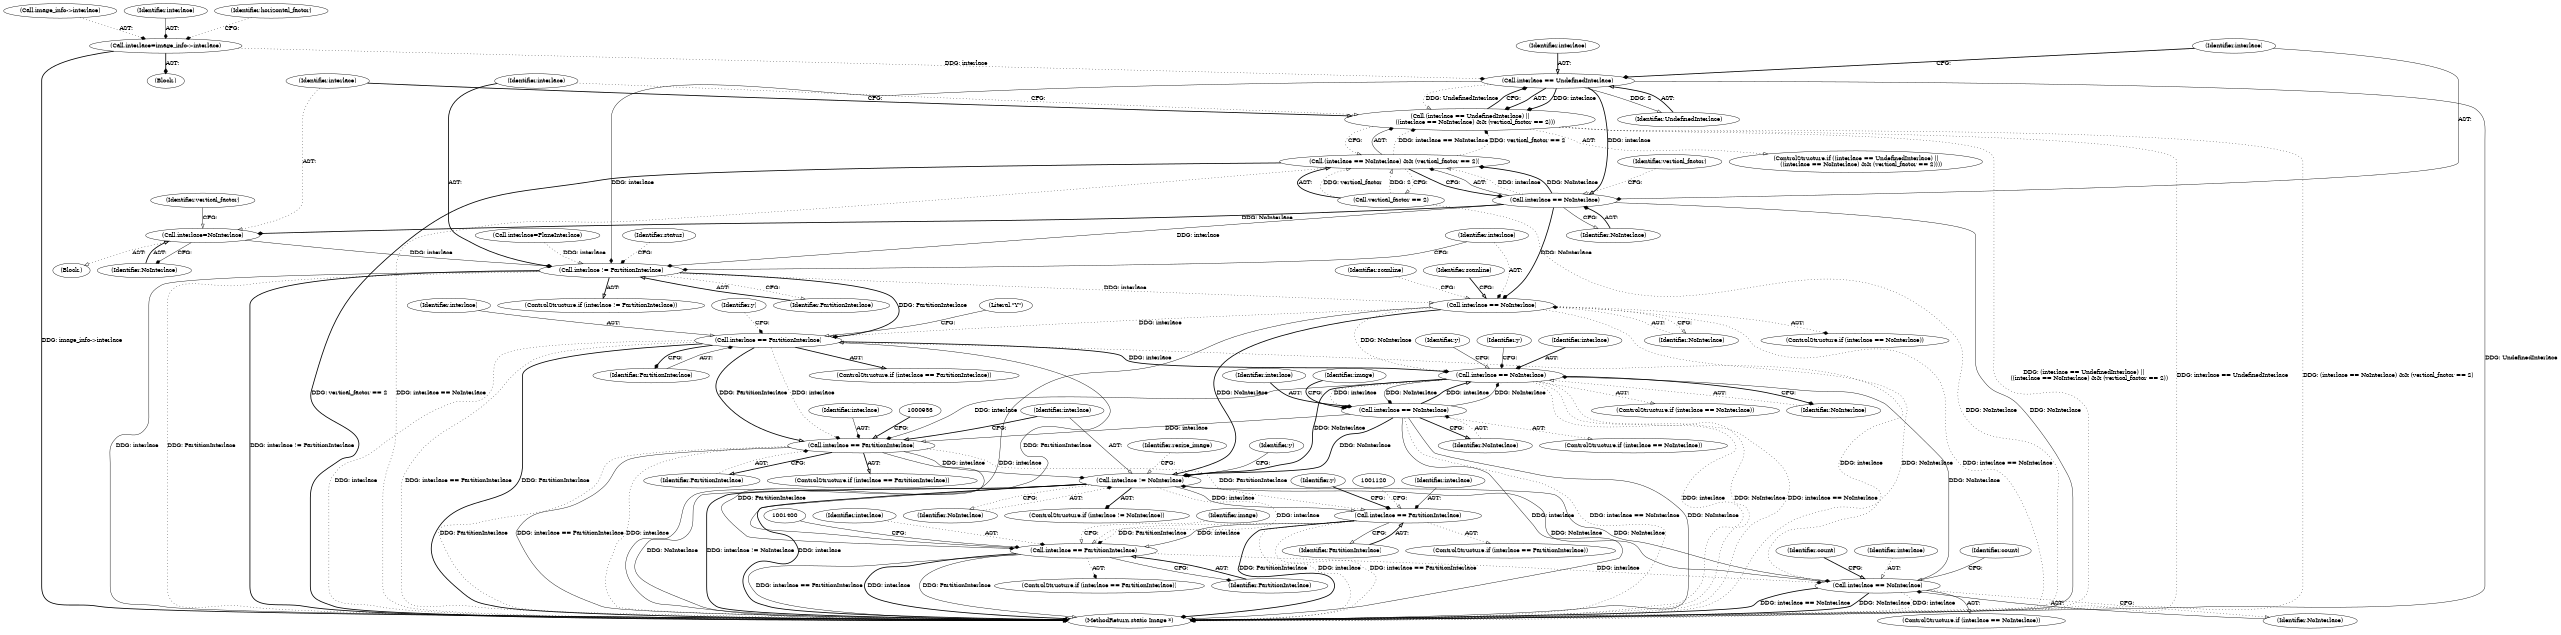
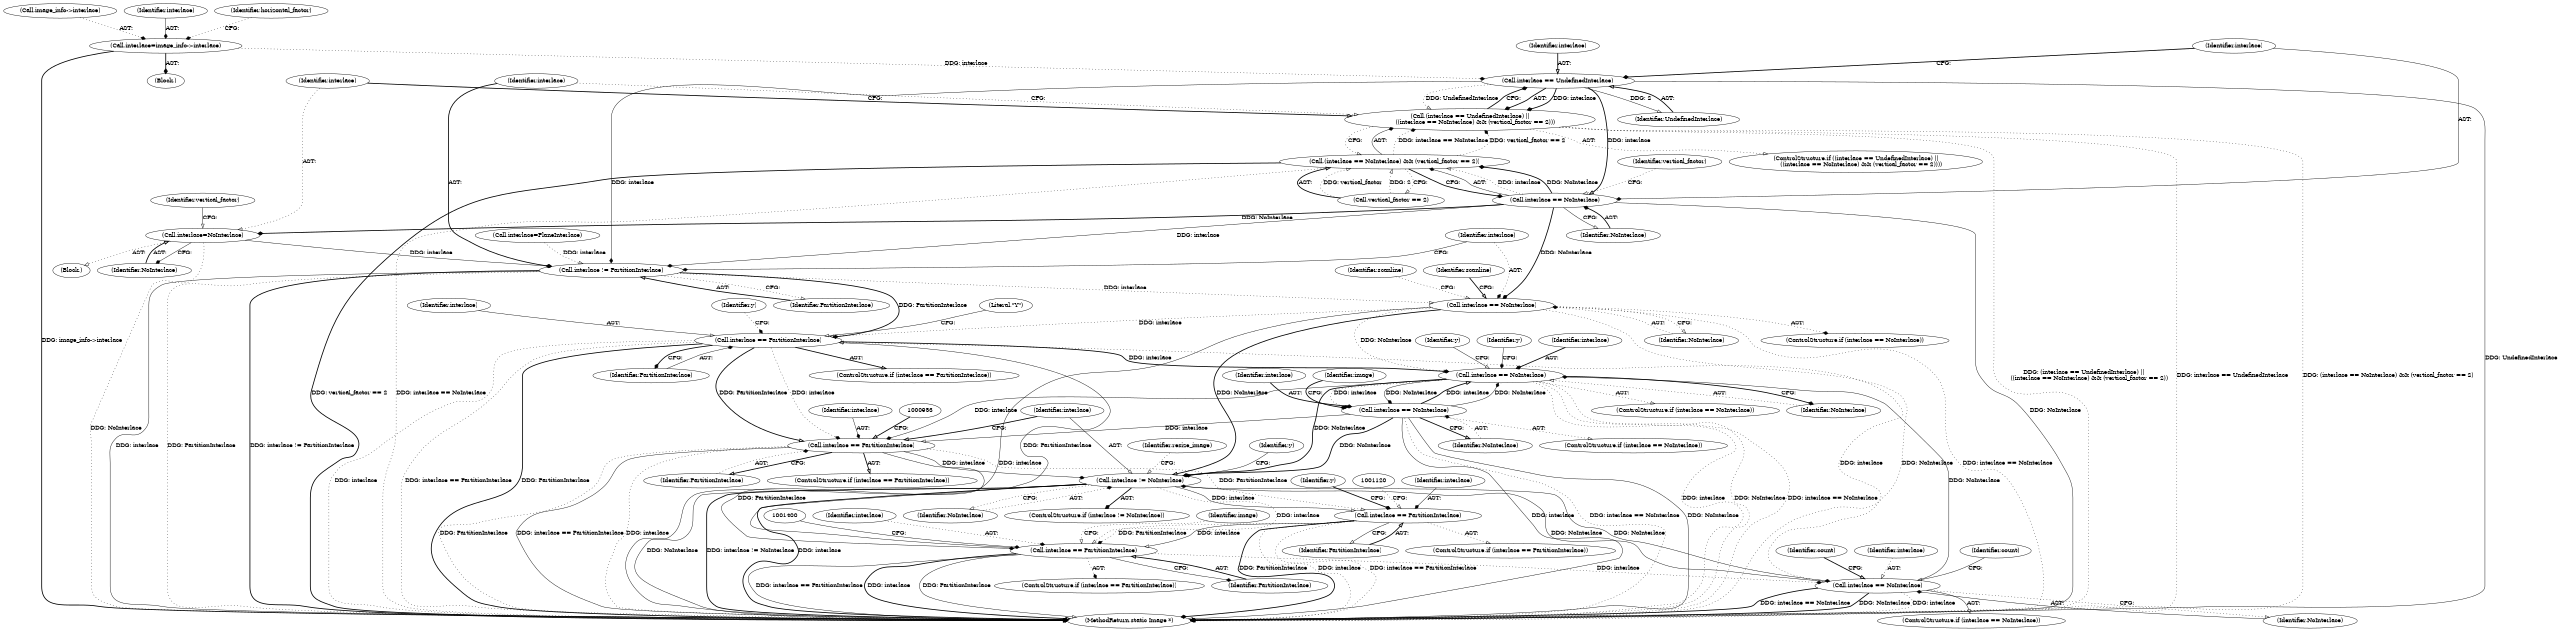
(659, 235) -> none
(601, 305) -> none
(2058, 583) -> (99, 600)
